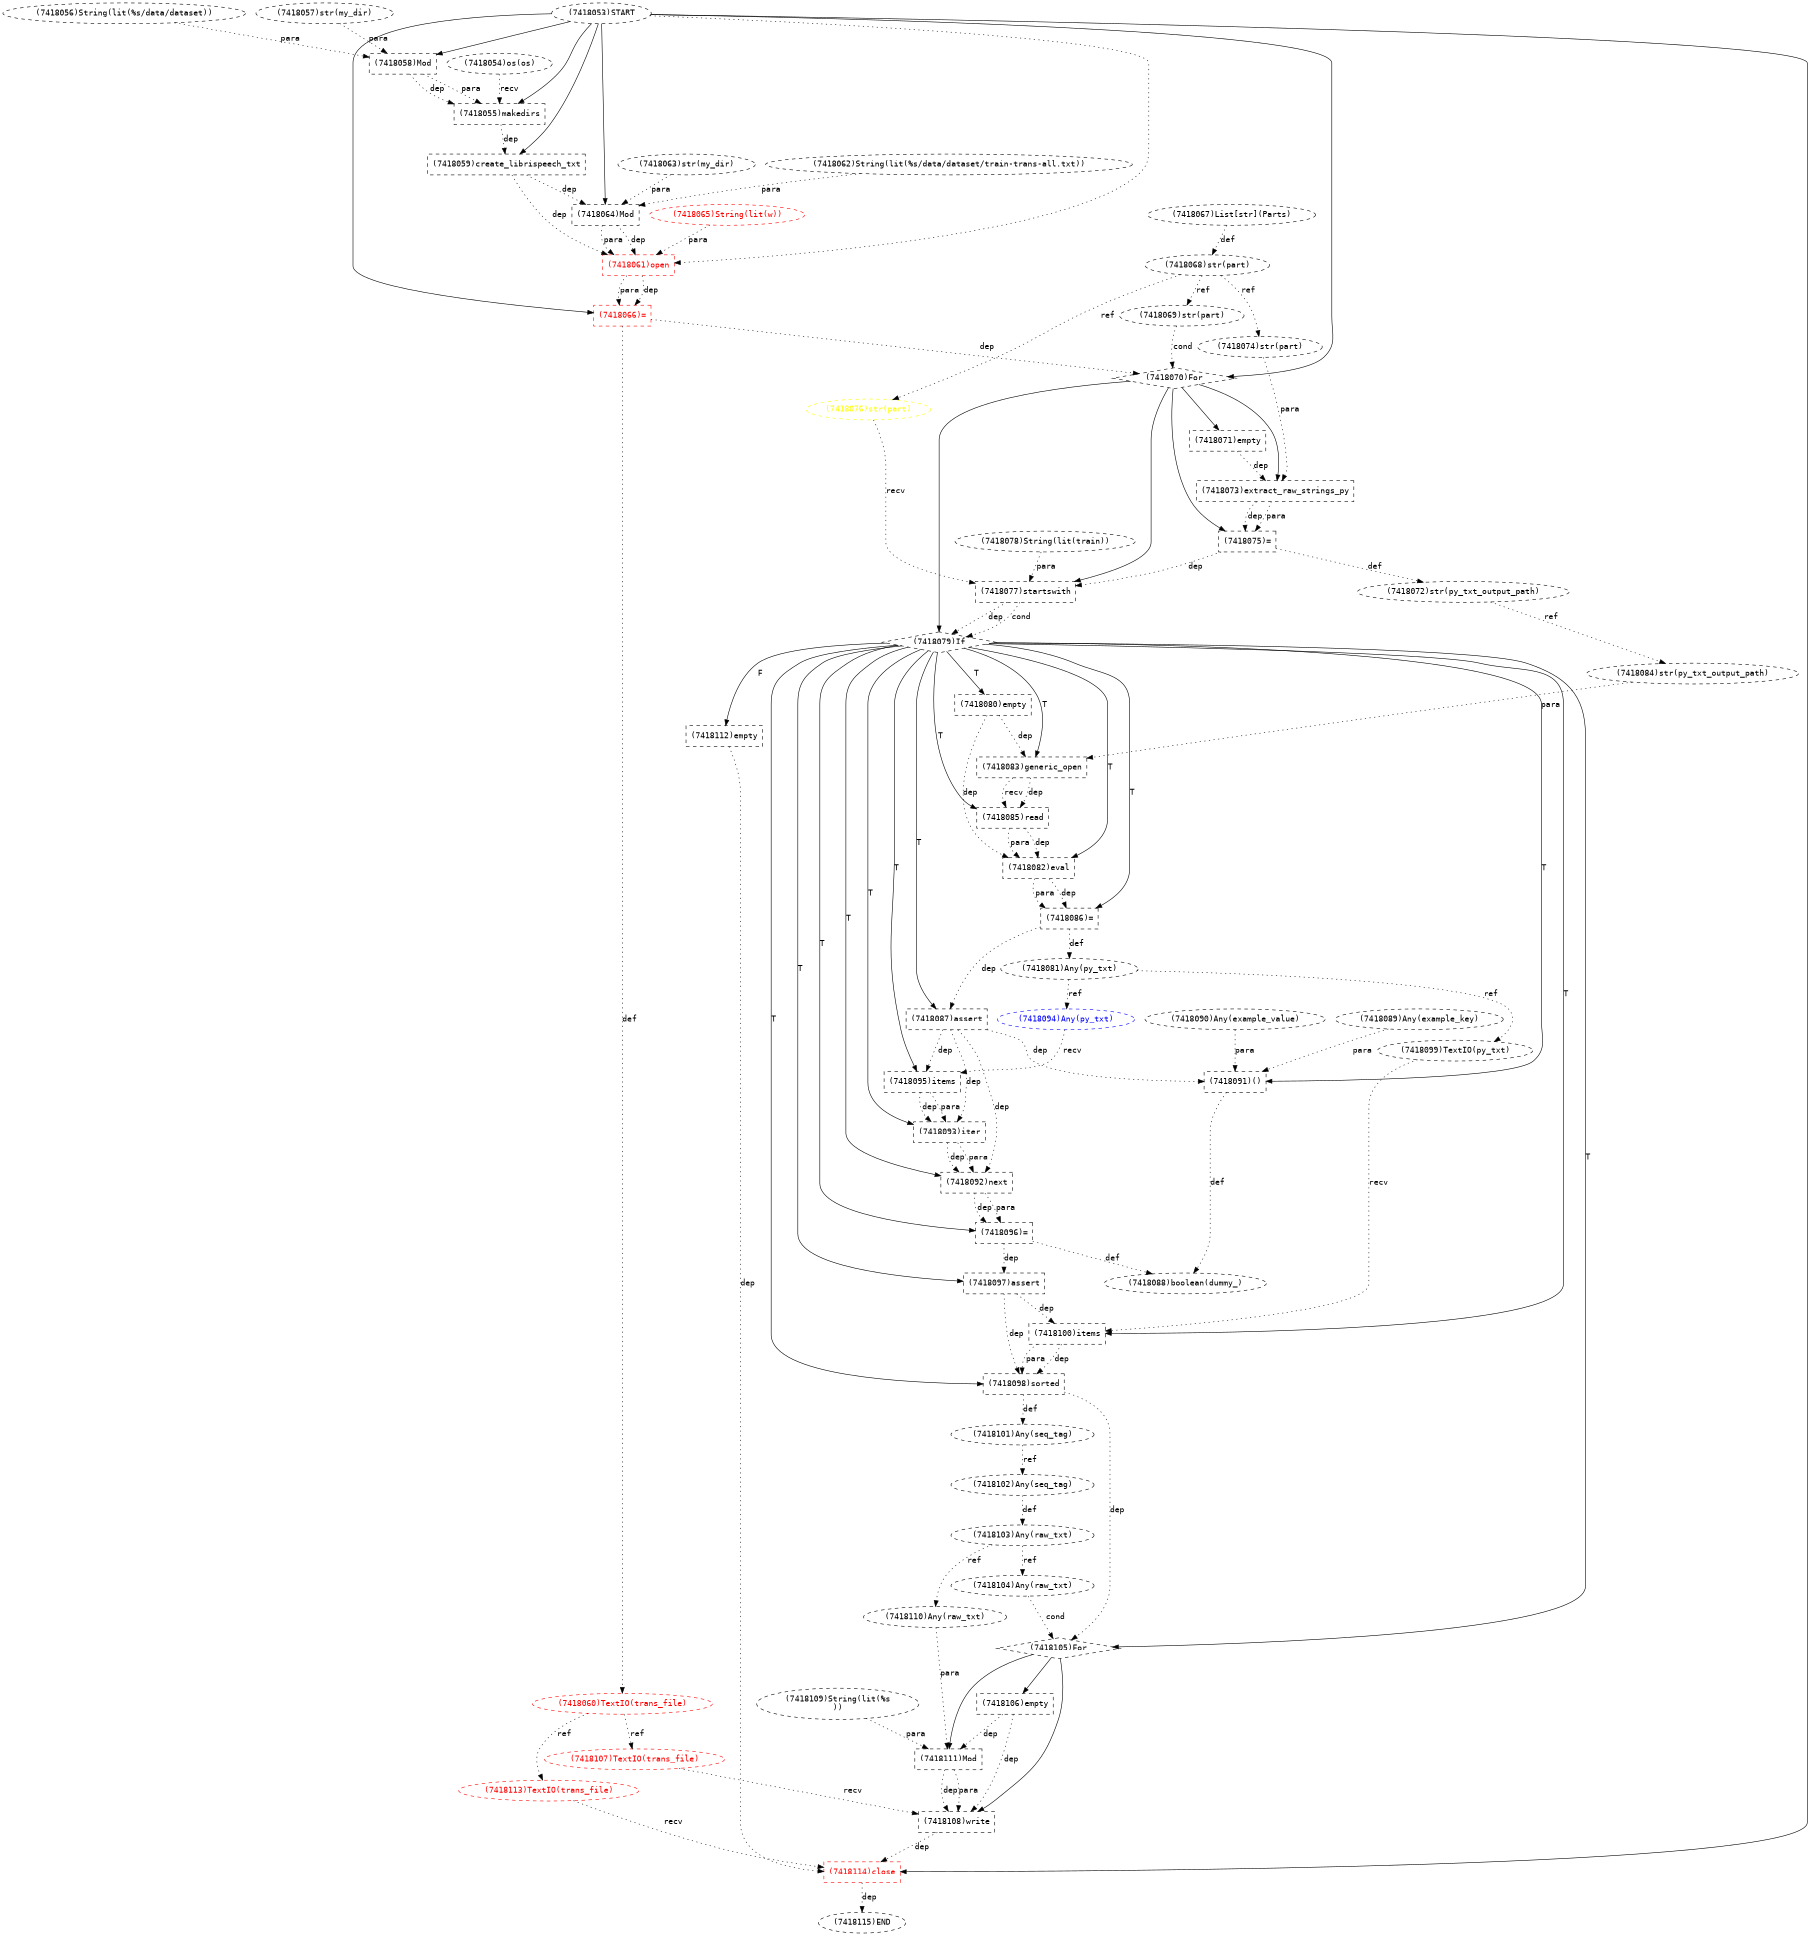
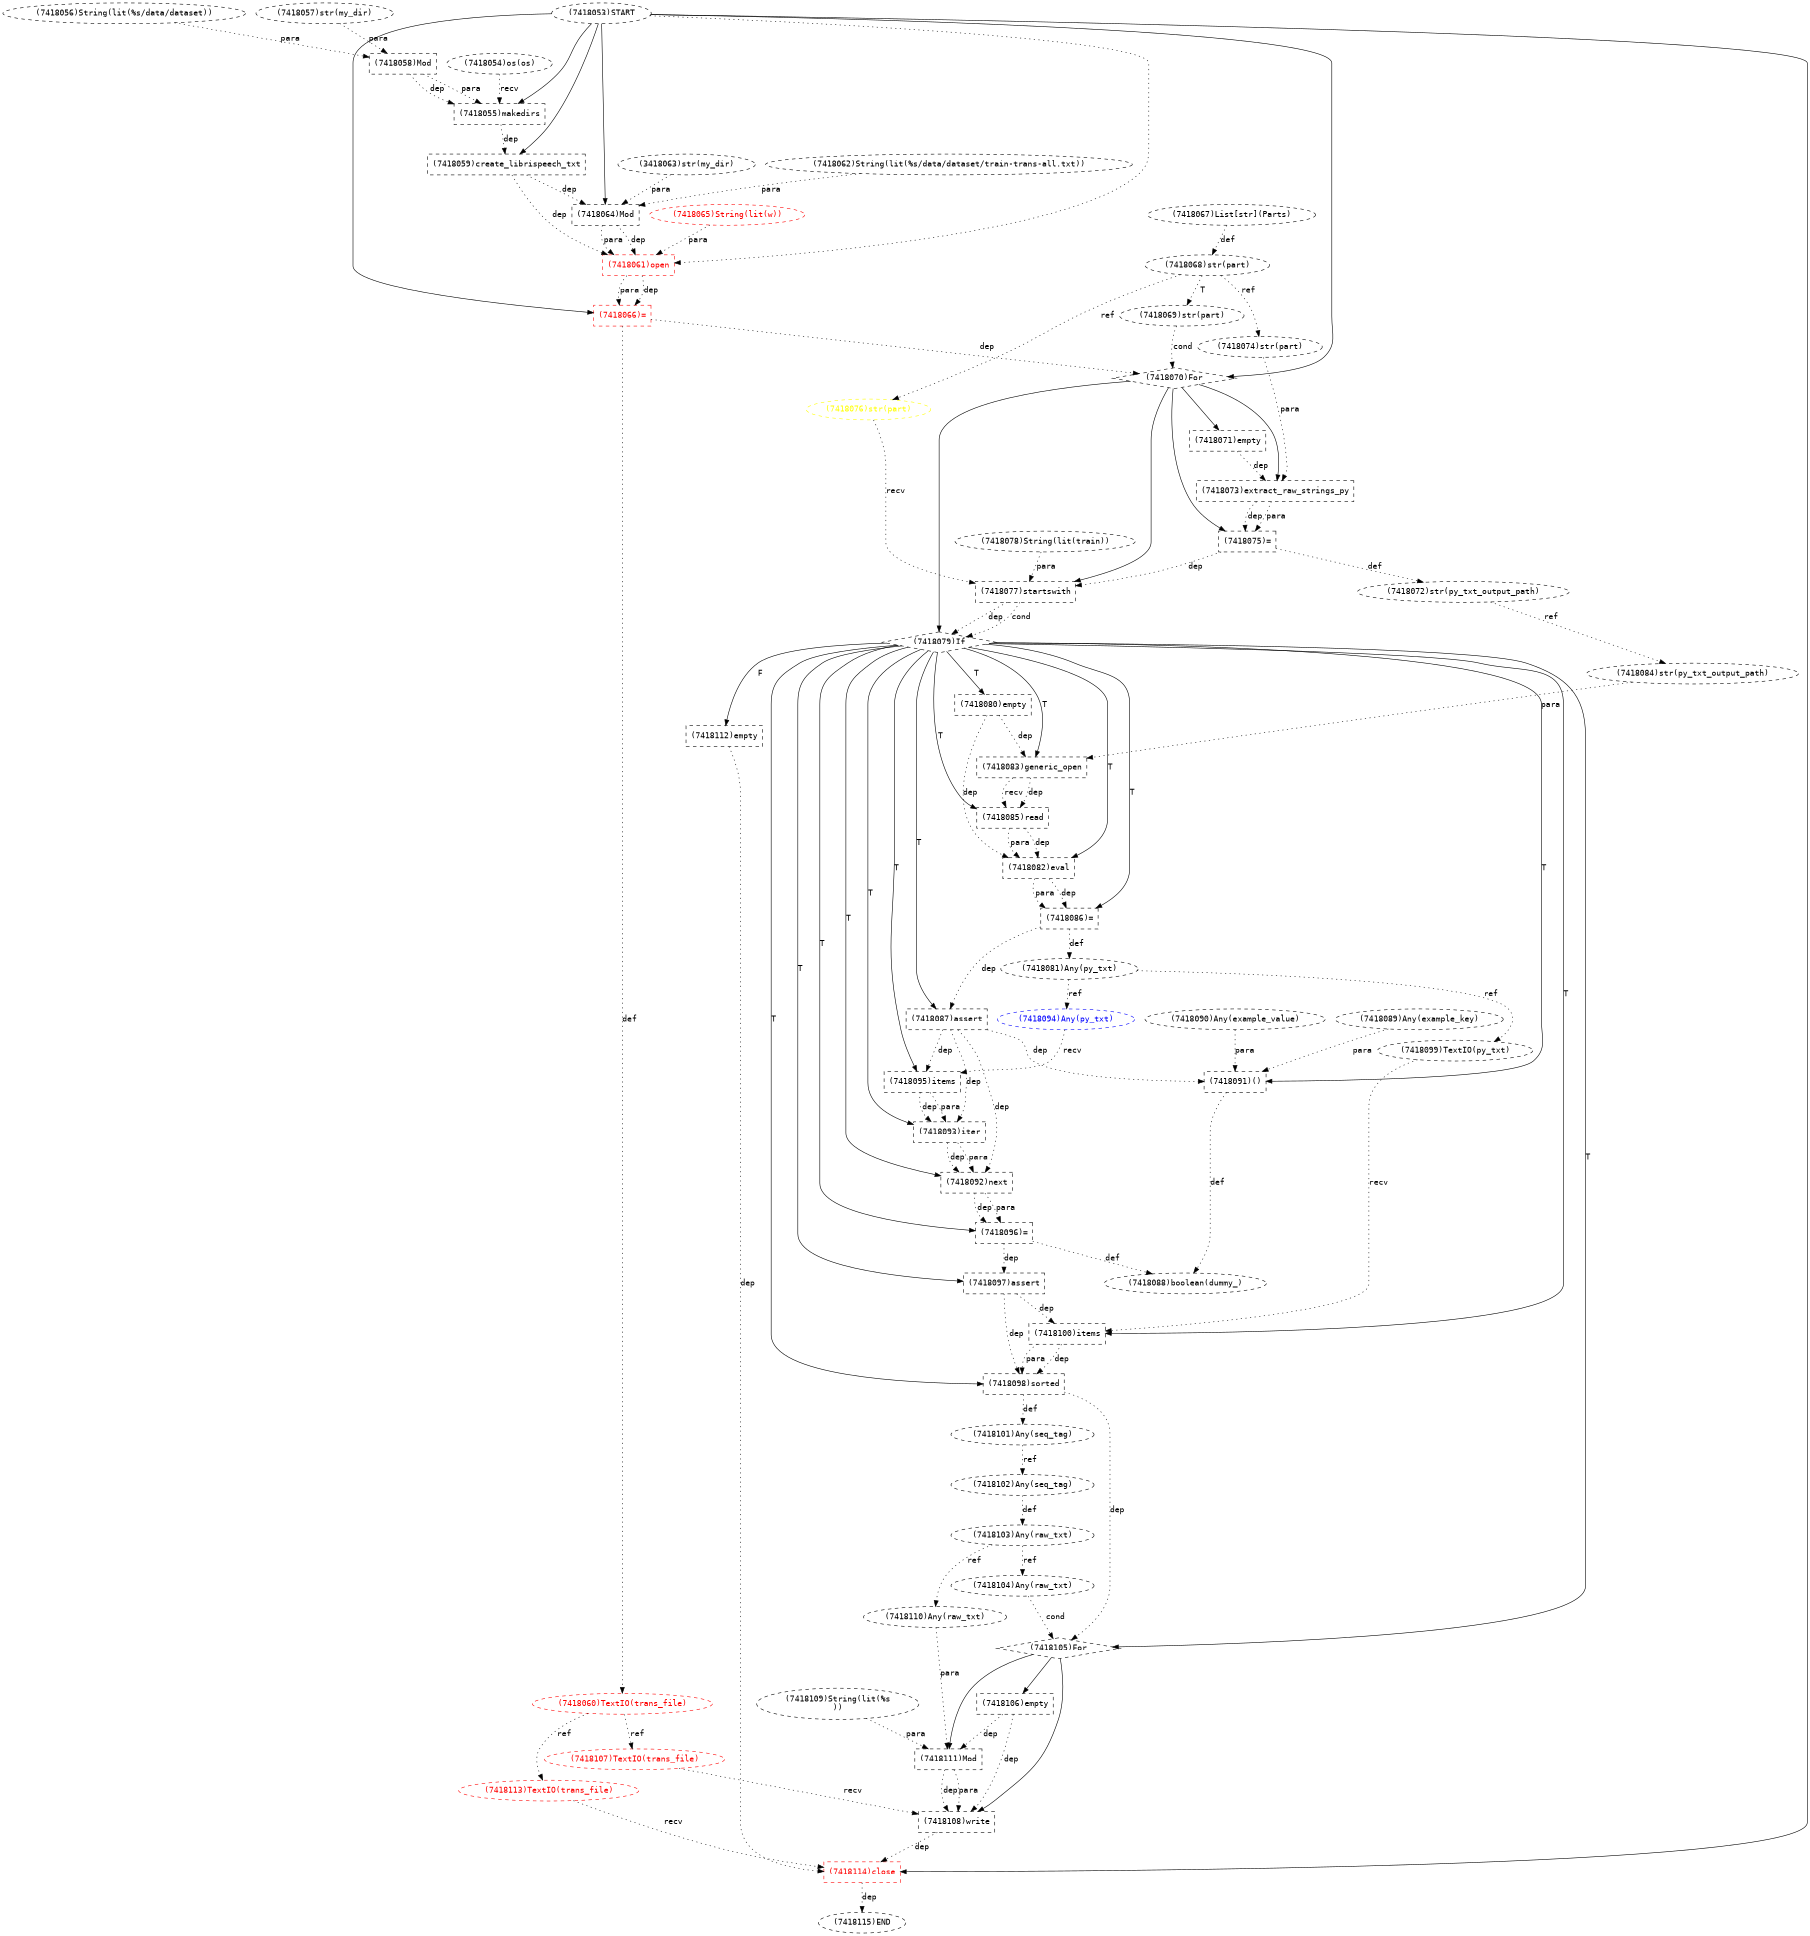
(506, 37) -> none
(687, 164) -> (687, 164)
(1203, 290) -> (1203, 290)
